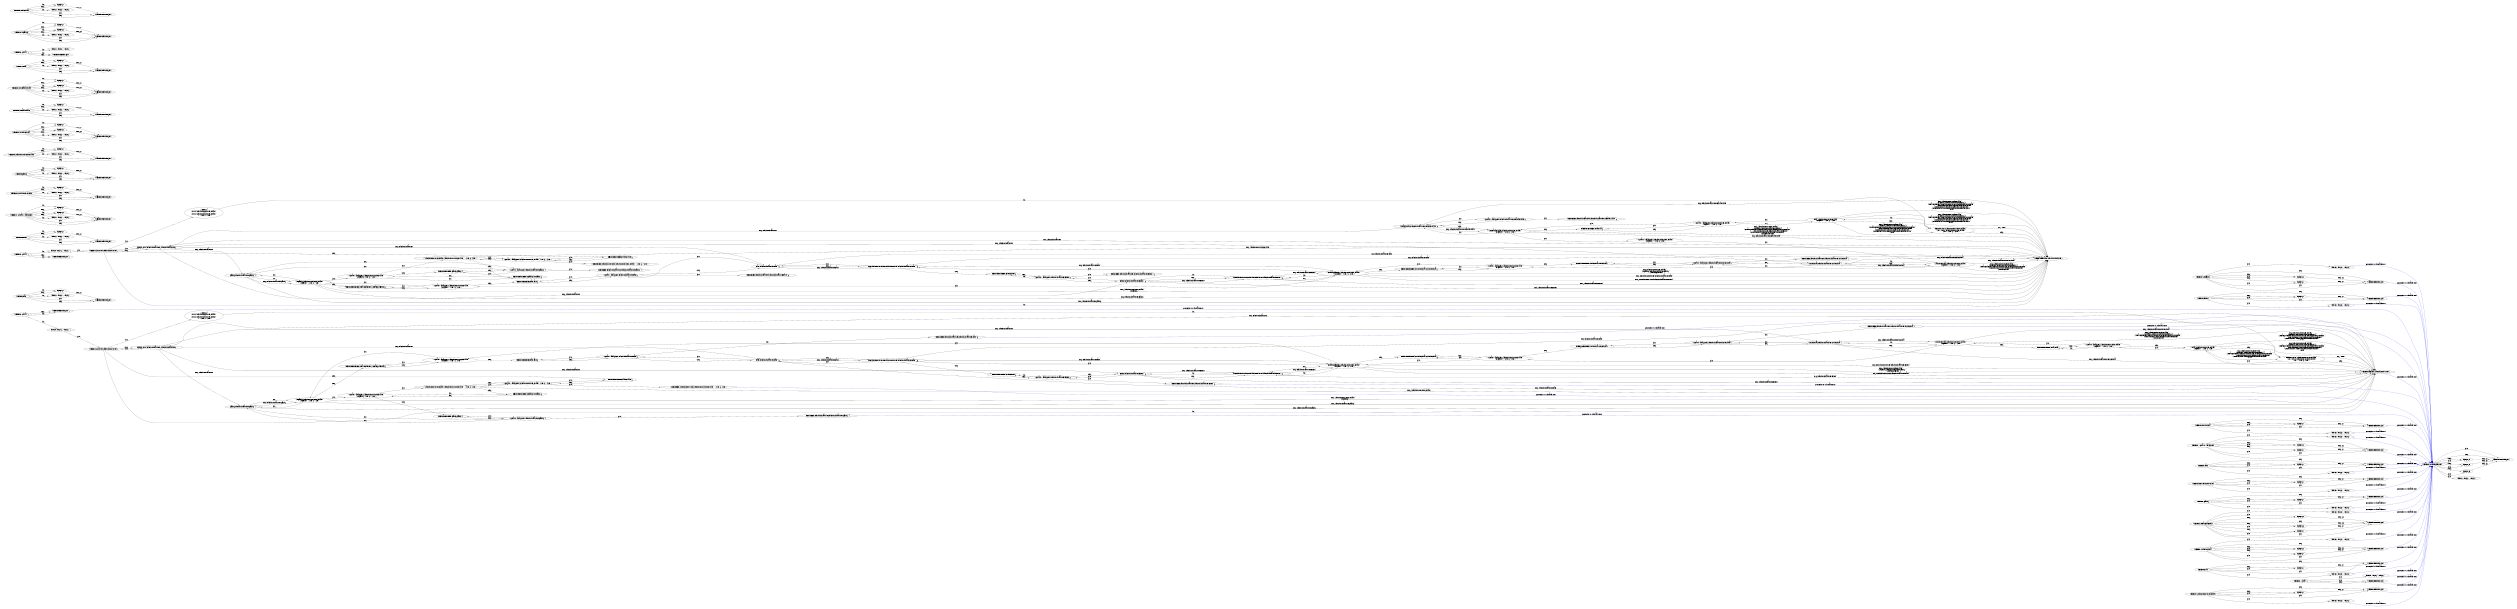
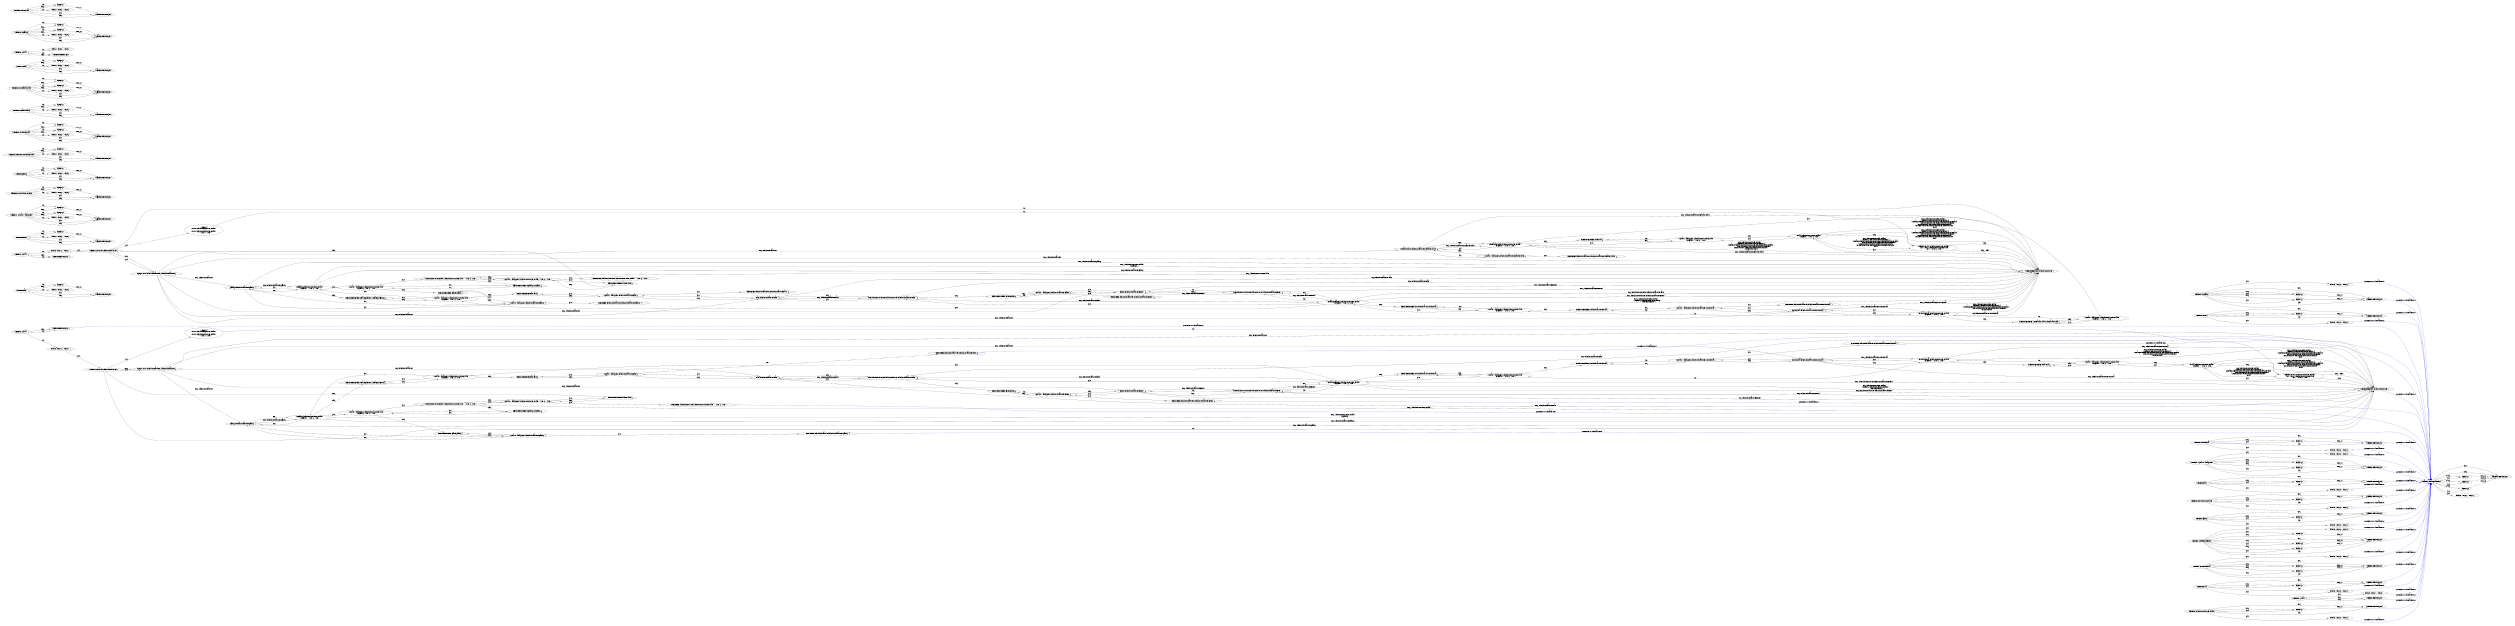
none -> (2039, 322)
